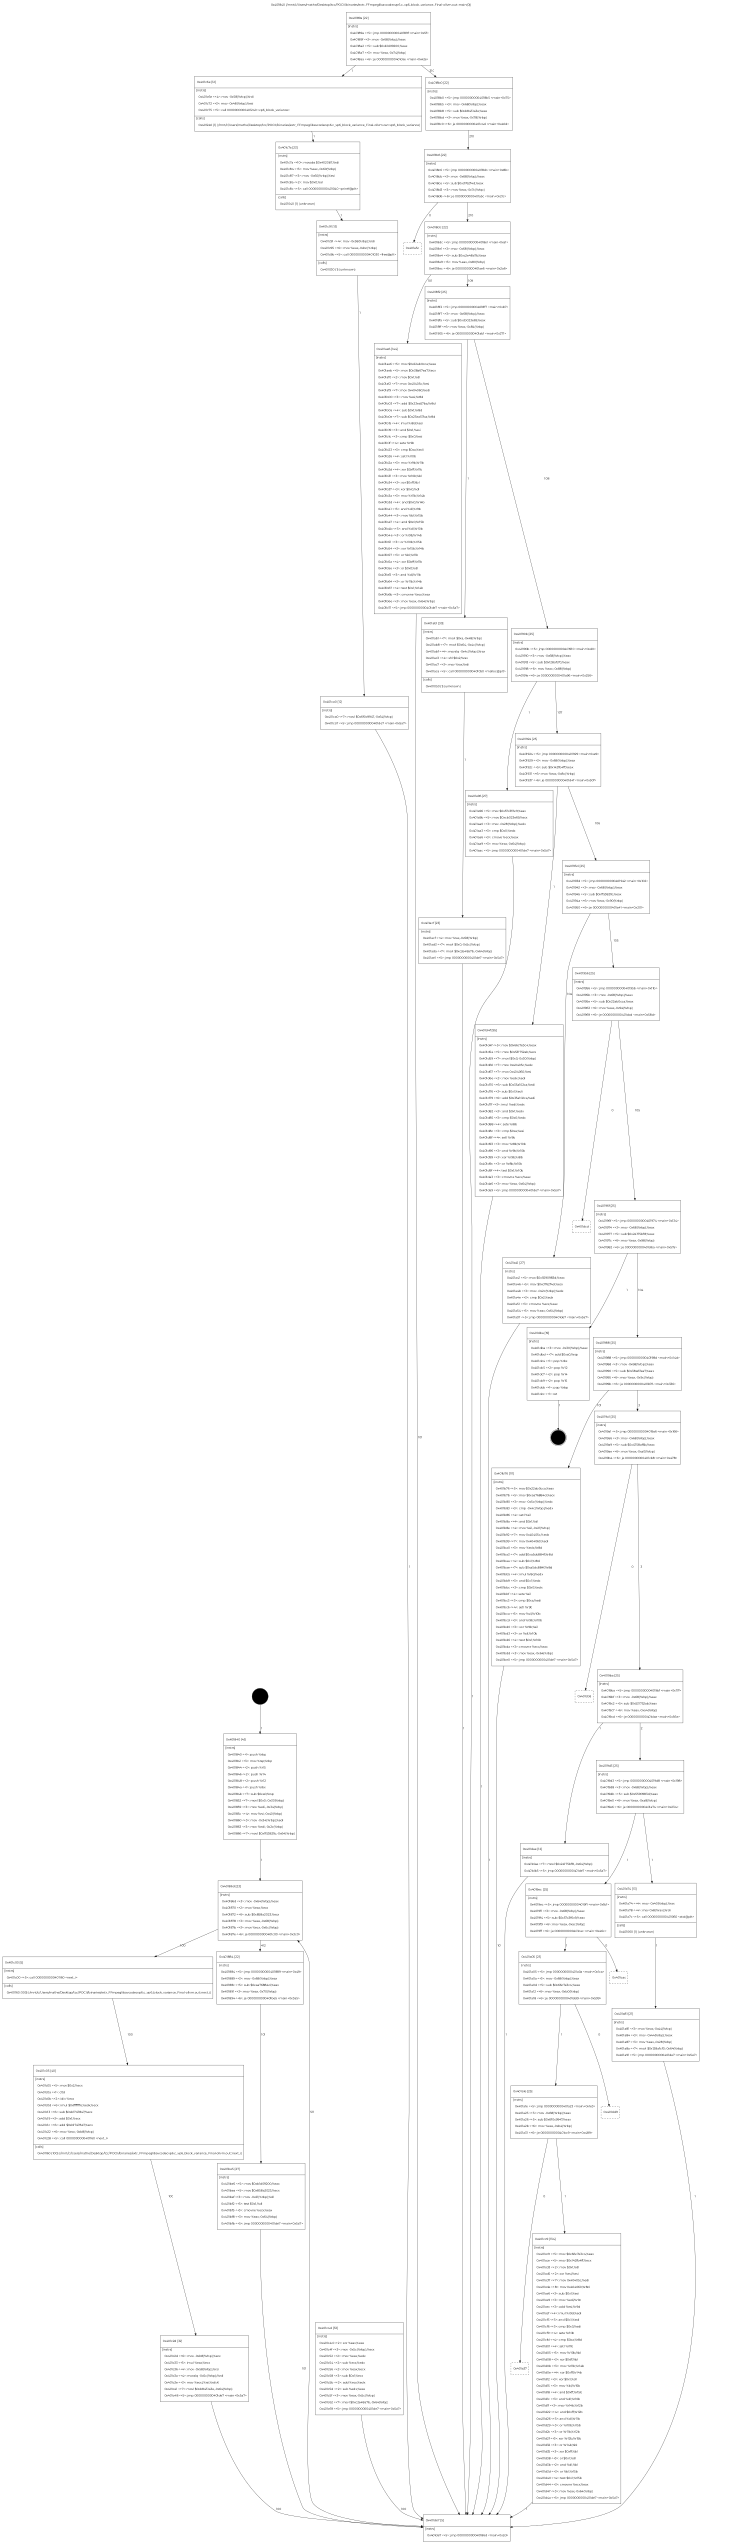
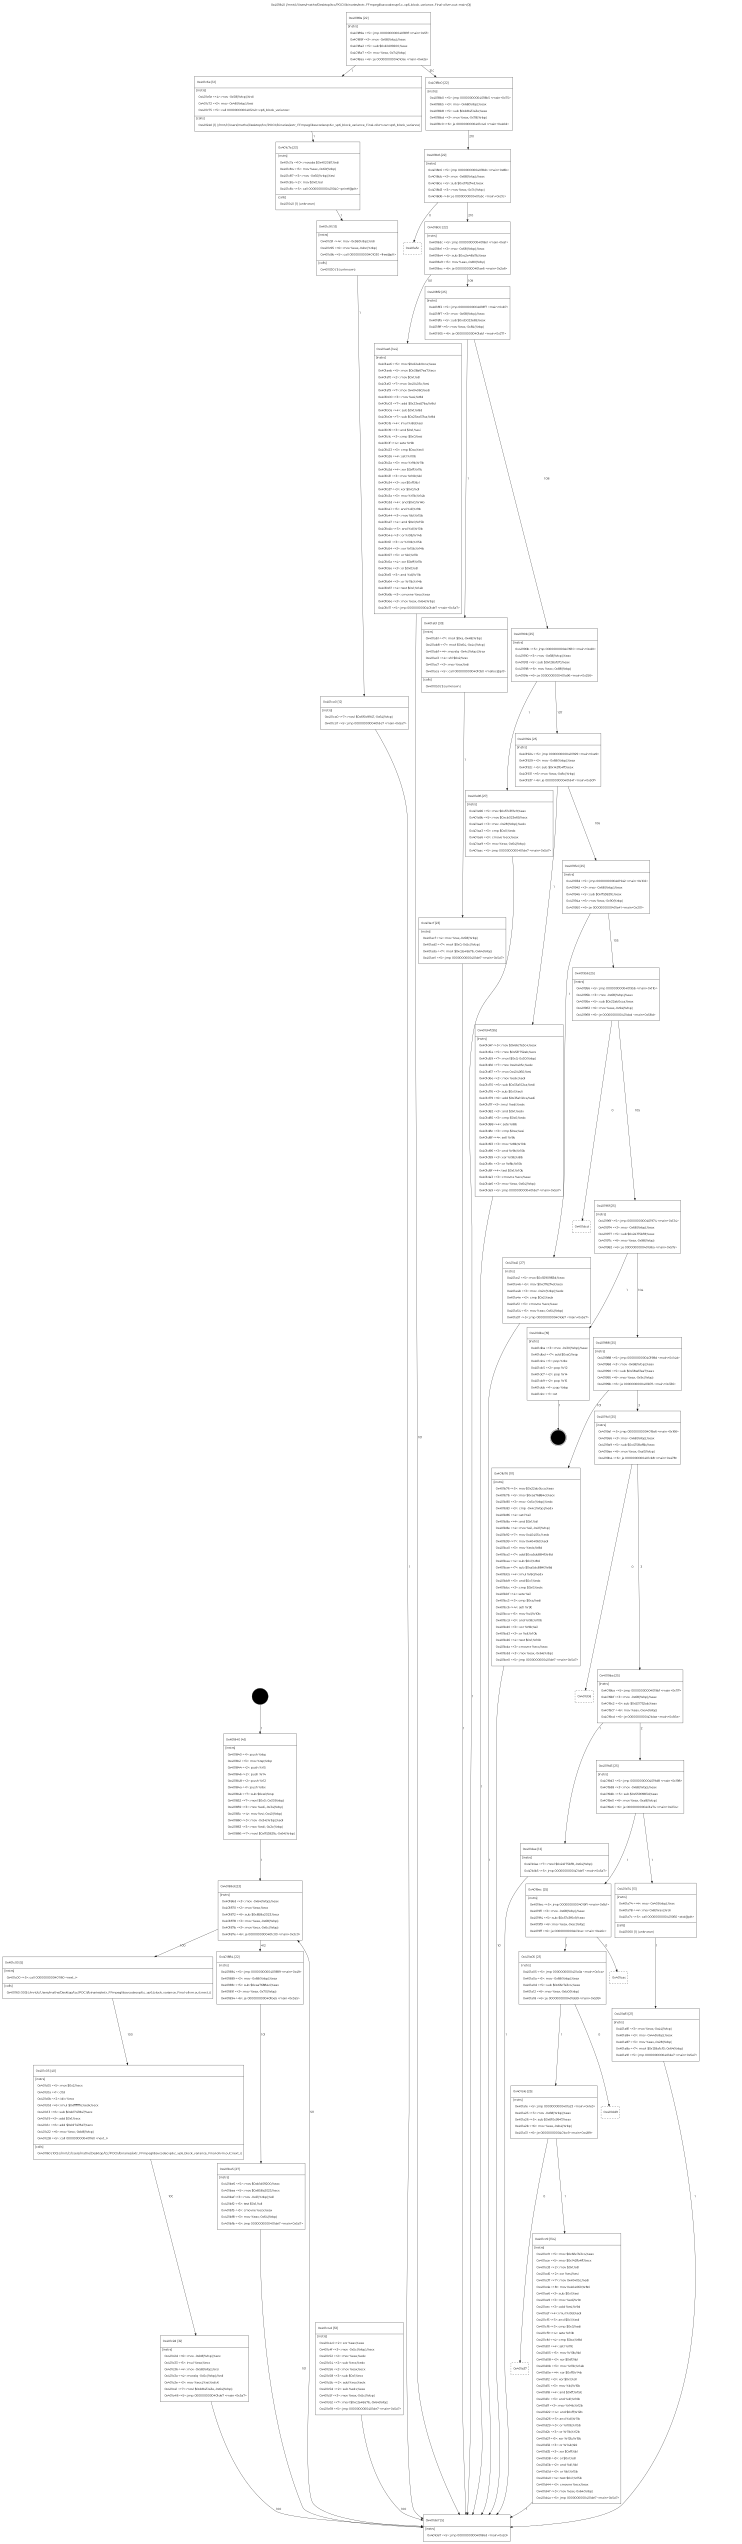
(570, 994) -> (570, 994)
